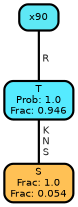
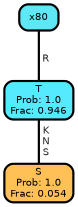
(39, 17) -> (39, 17)
(39, 183) -> (39, 183)
